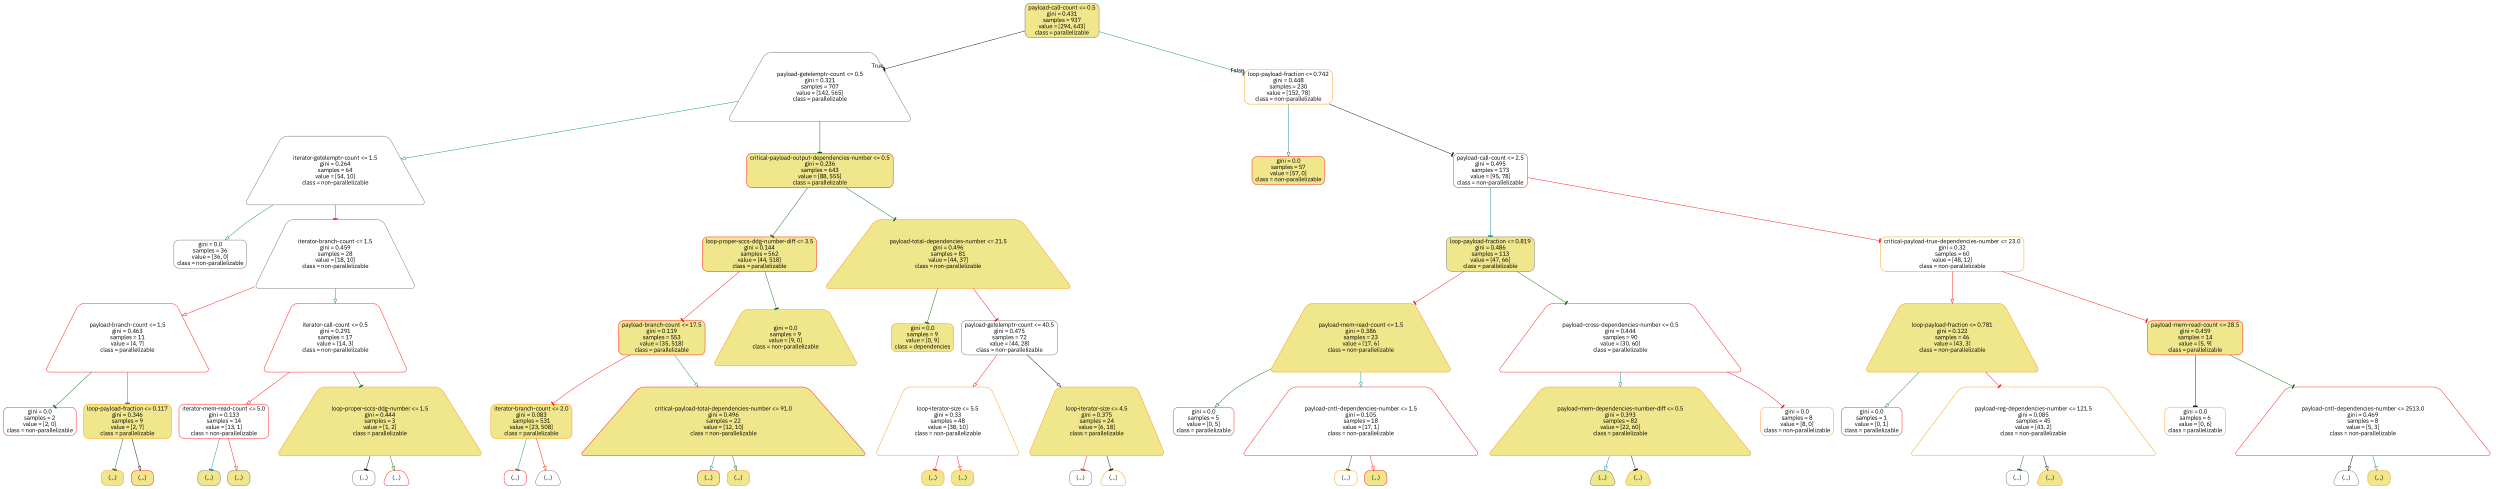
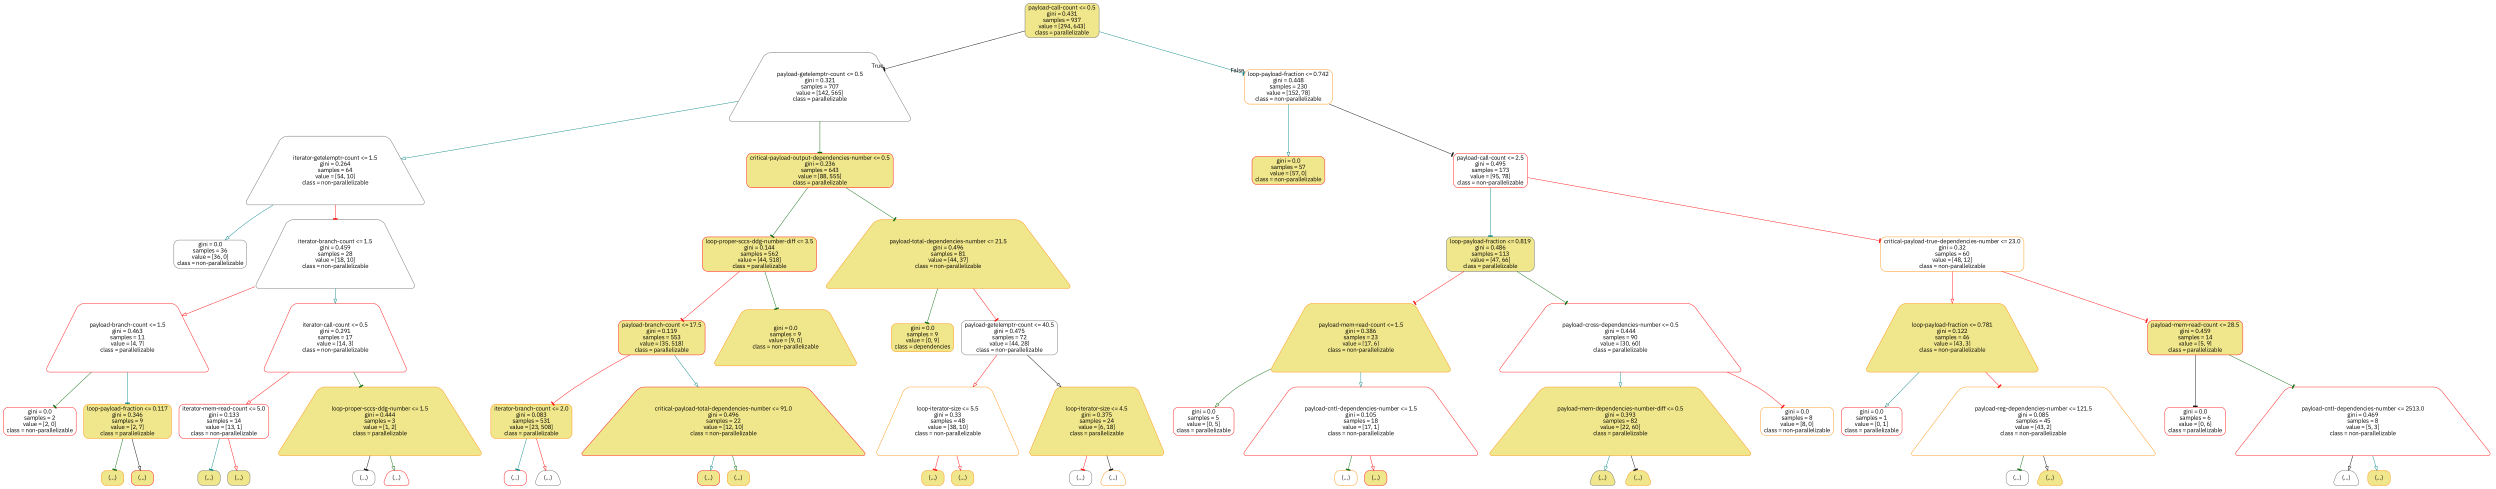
(2195, 421) -> (2195, 421)
